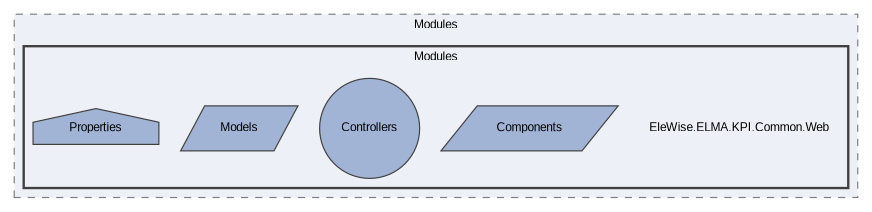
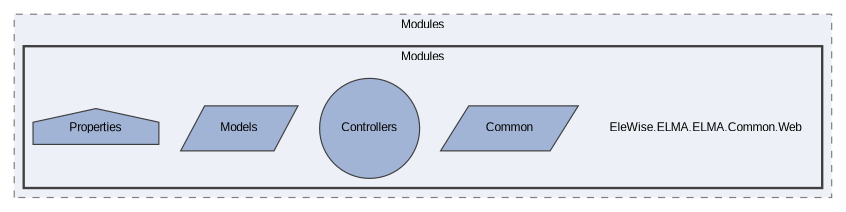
(530, 128) -> (509, 128)
(739, 128) -> (706, 128)
